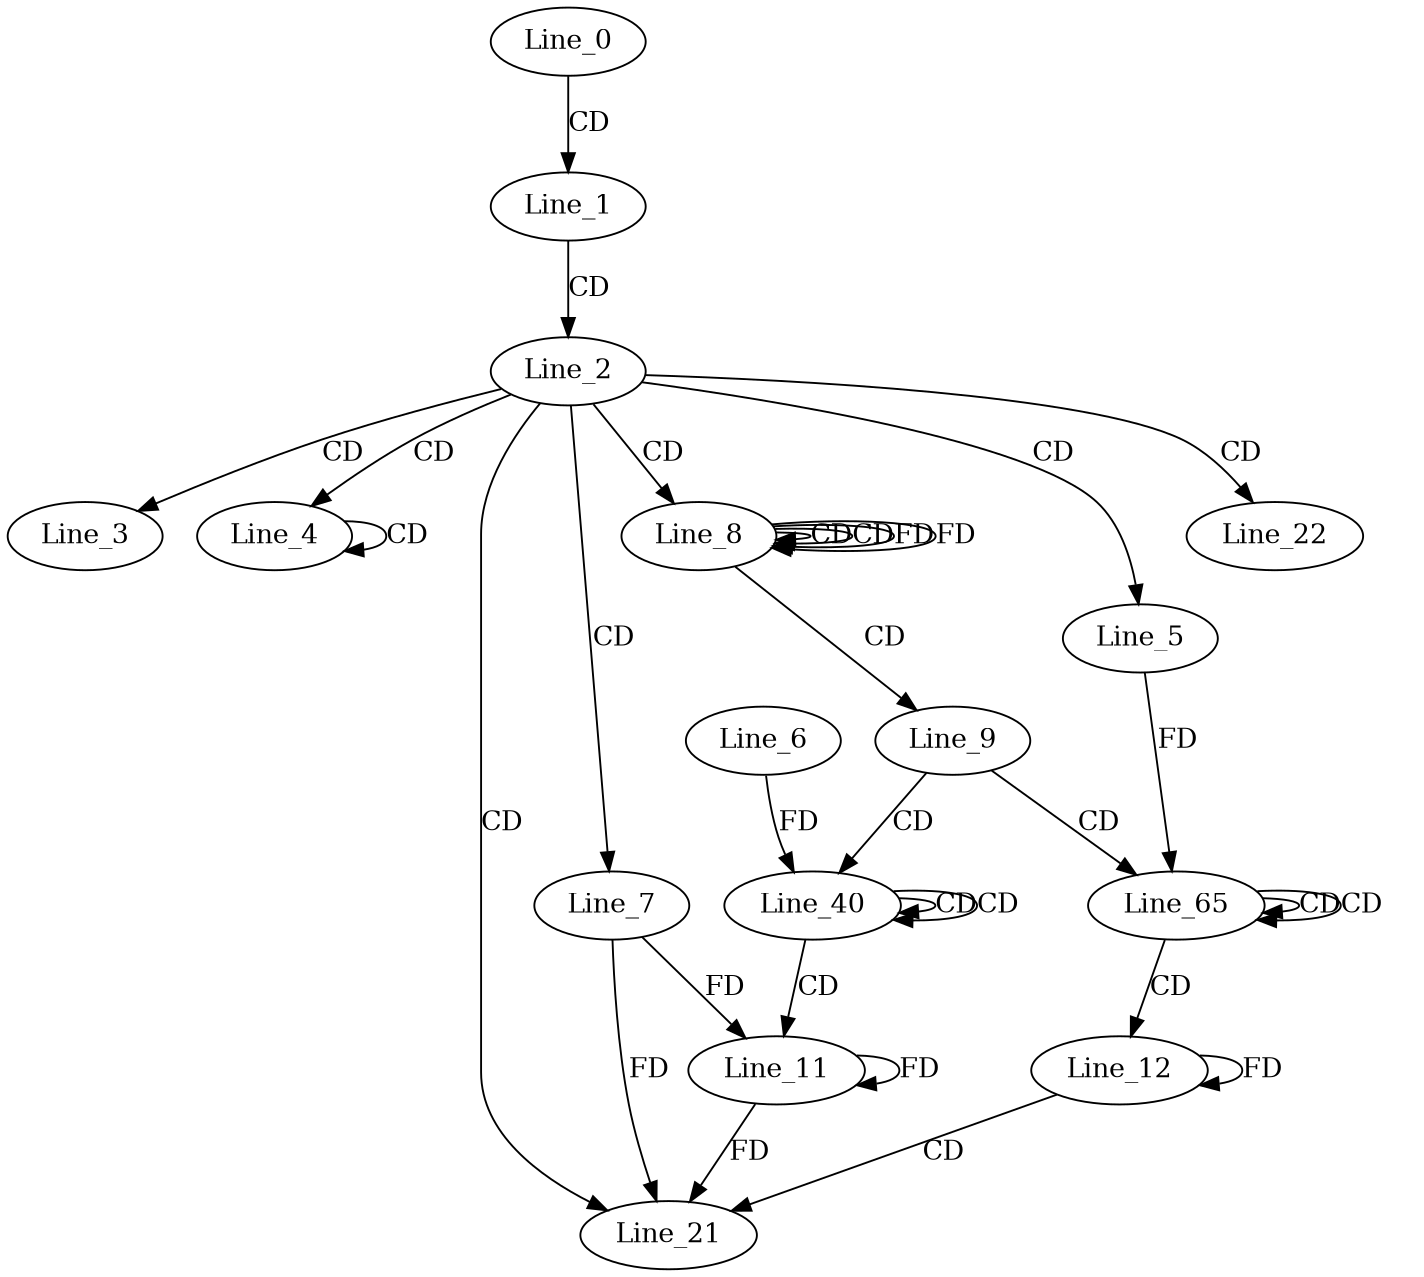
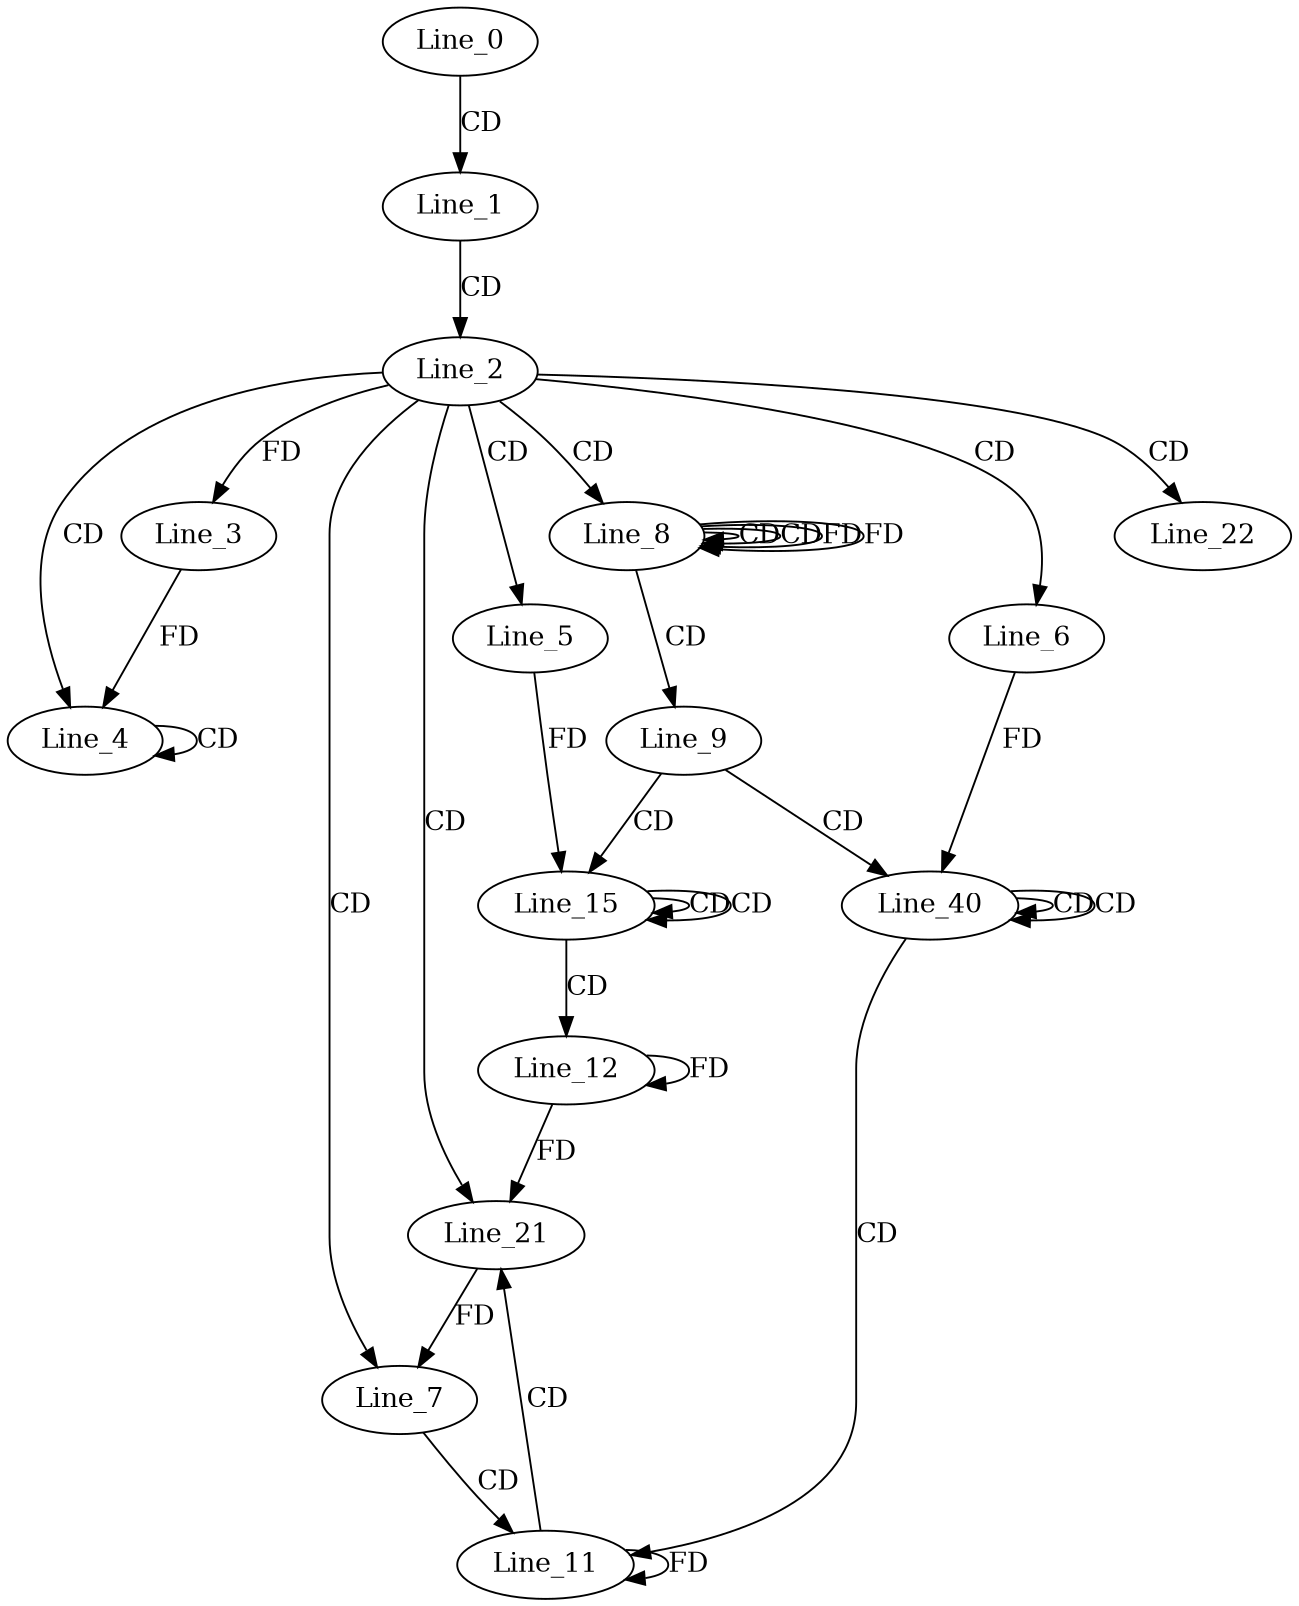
none -> (832, 422)
(343, 454) -> (282, 454)
none -> (147, 630)
(1176, 906) -> (566, 906)
(725, 988) -> (498, 1482)
(622, 1063) -> (453, 1310)
(750, 1153) -> (547, 1400)
(943, 1153) -> (557, 1153)
